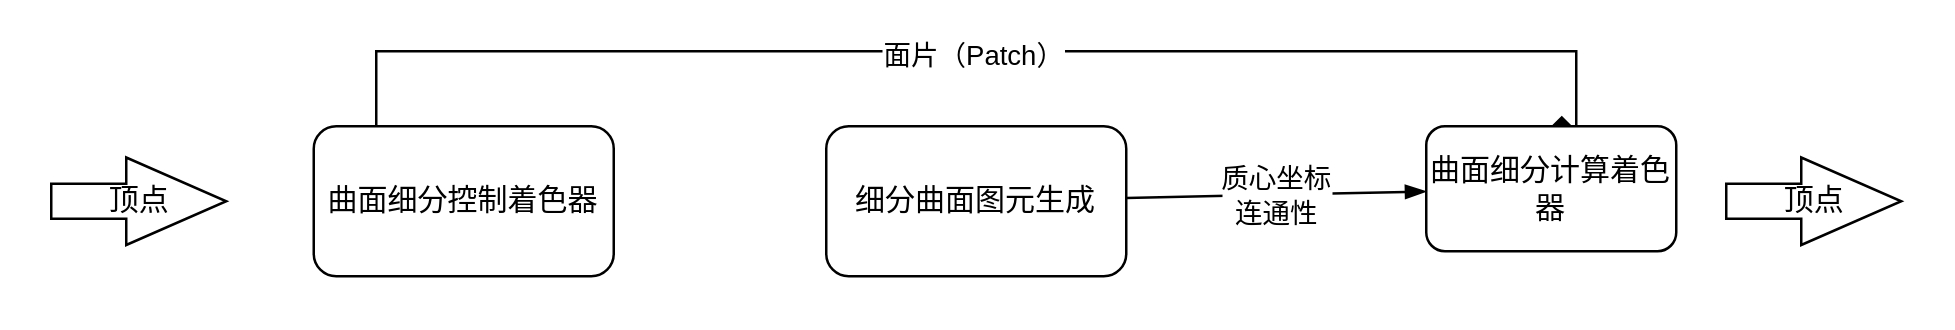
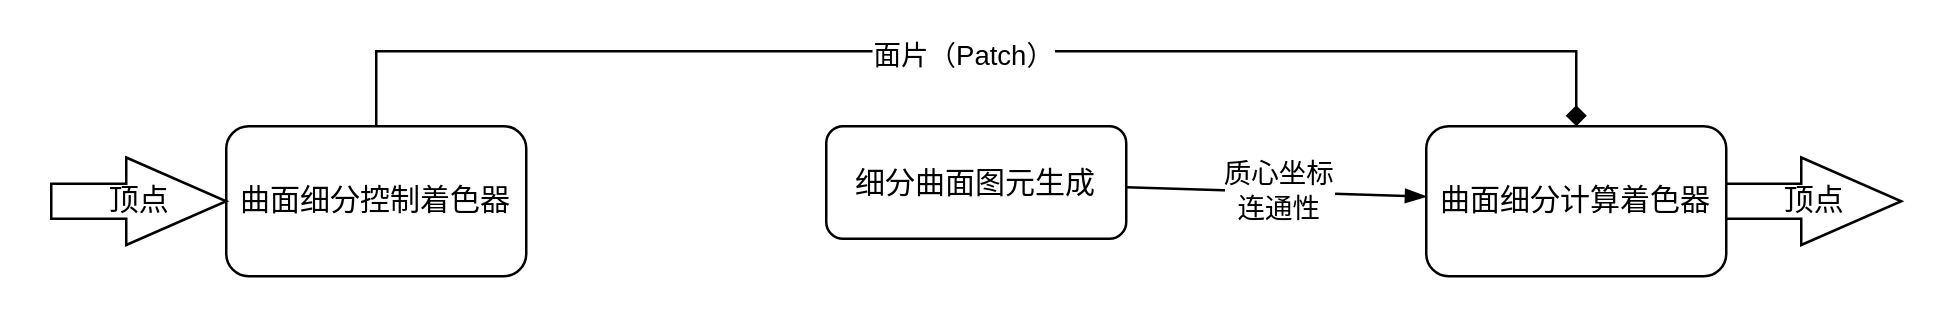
(1551, 189) -> (1576, 201)
(464, 201) -> (376, 201)
(976, 201) -> (976, 183)
